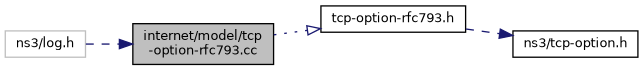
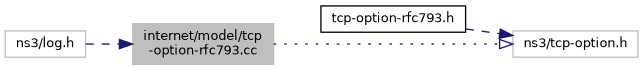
(291, 33) -> (387, 44)
(203, 44) -> (203, 44)
(575, 44) -> (575, 44)
